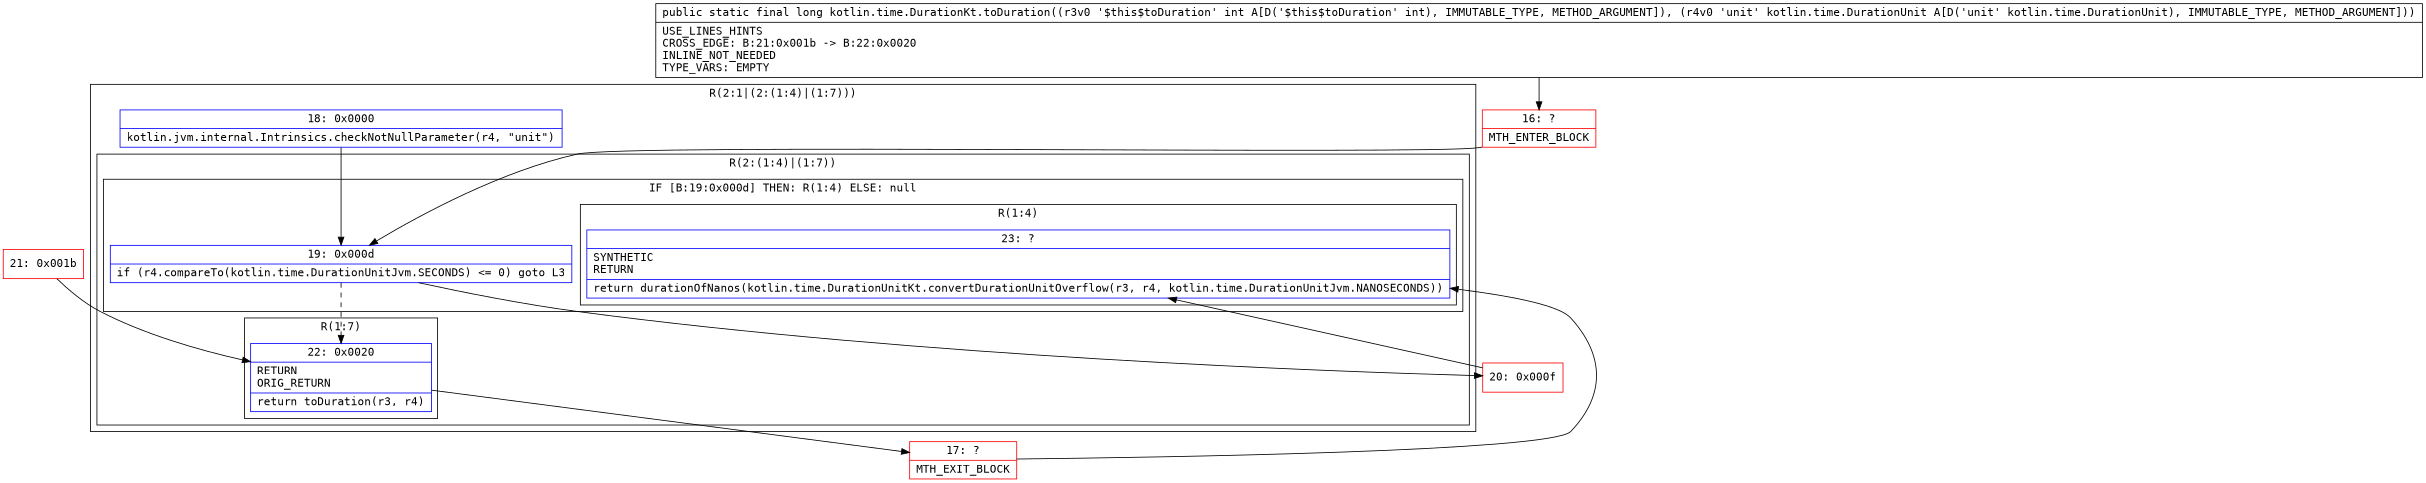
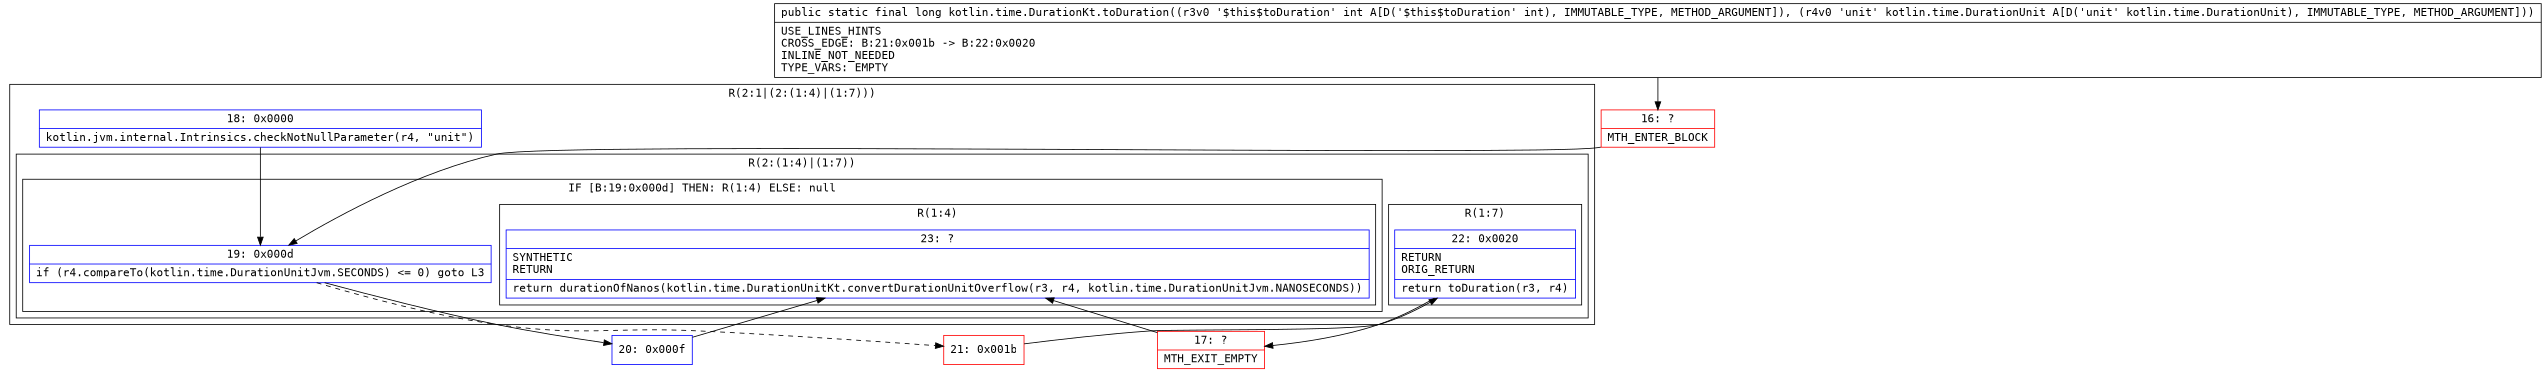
(341, 306) -> (624, 330)
(1523, 378) -> (652, 350)
(963, 469) -> (1211, 359)
